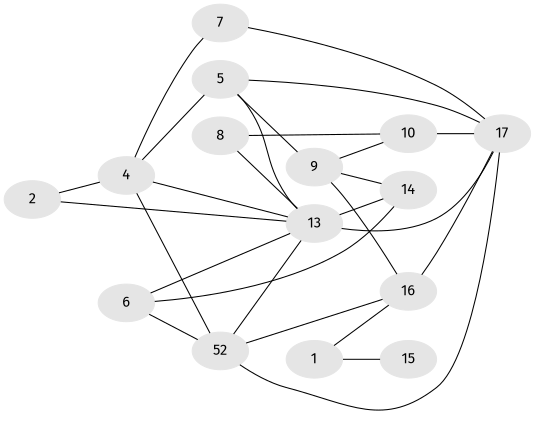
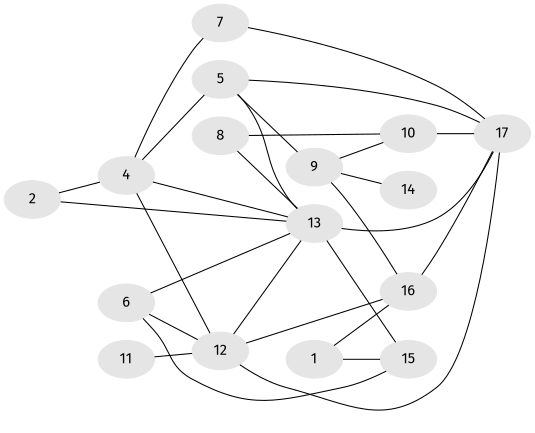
(361, 207) -> (361, 292)
(284, 277) -> (250, 400)
(220, 351) -> (220, 351)
none -> (126, 359)
